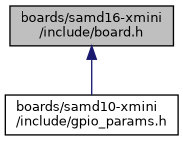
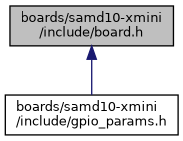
(92, 26) -> (92, 26)
